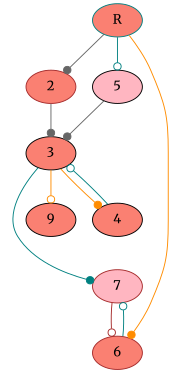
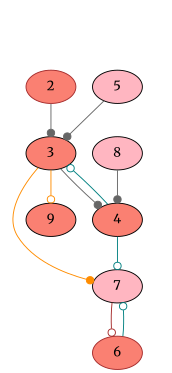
(117, 20) -> none
none -> (117, 153)
(77, 186) -> (77, 186)
(20, 239) -> (20, 239)
none -> (117, 249)
(117, 286) -> (117, 286)
